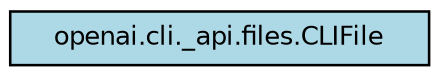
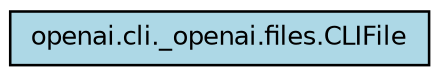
(220, 38) -> (220, 38)
